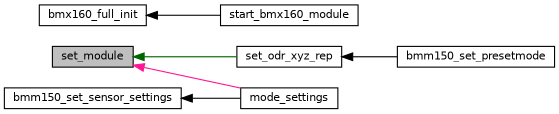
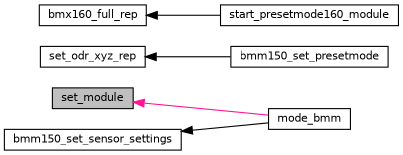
(93, 15) -> (93, 15)
(289, 15) -> (309, 15)
(190, 57) -> none
(289, 98) -> (309, 119)
